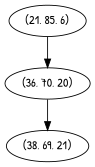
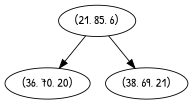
(48, 111) -> (119, 49)
